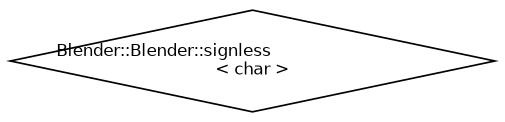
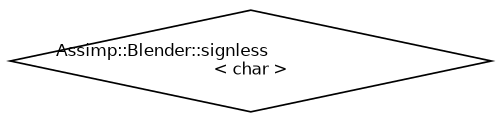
(252, 61) -> (251, 61)
